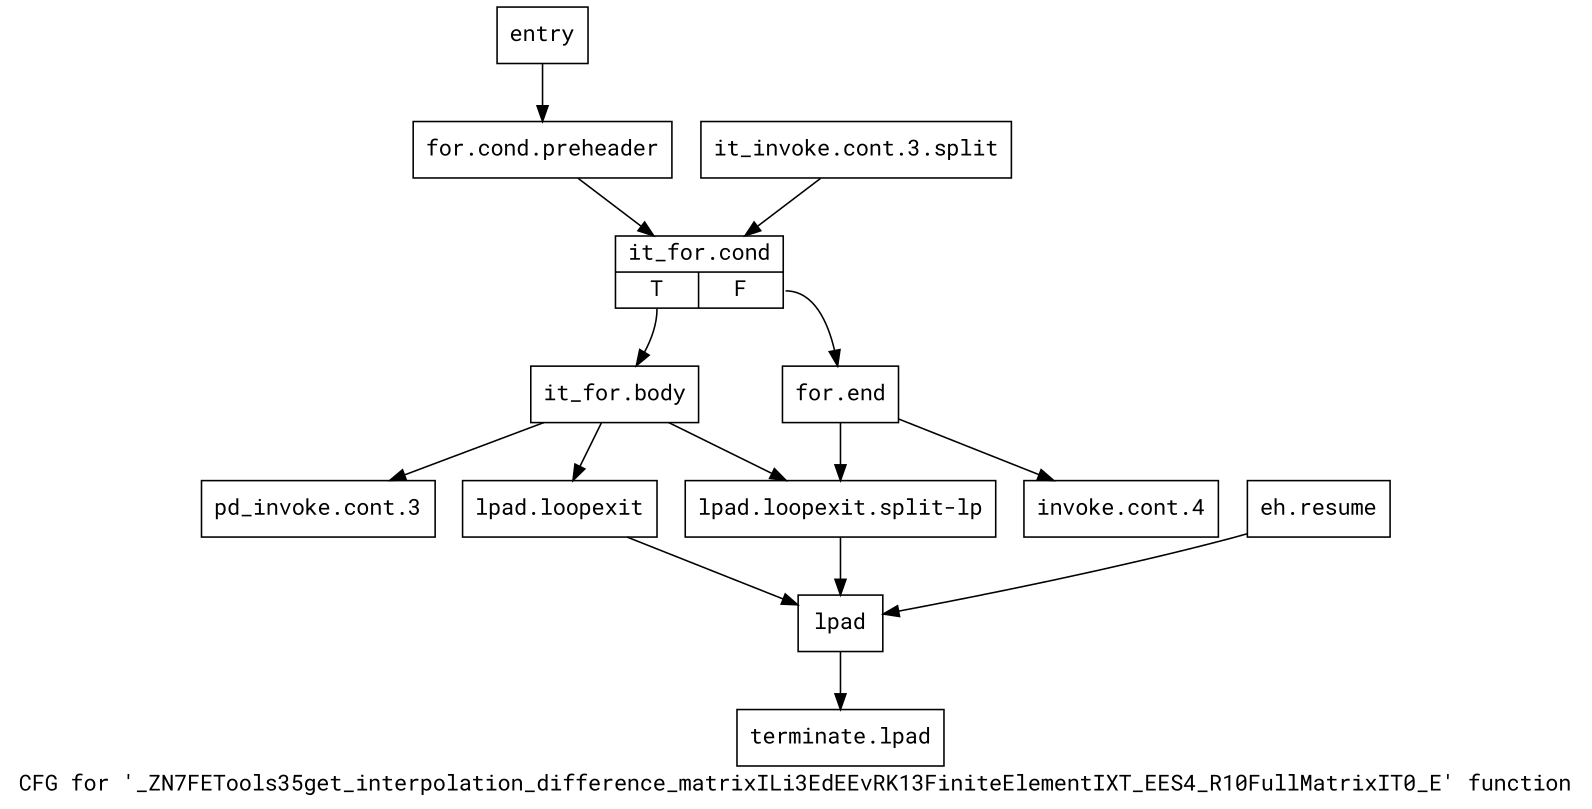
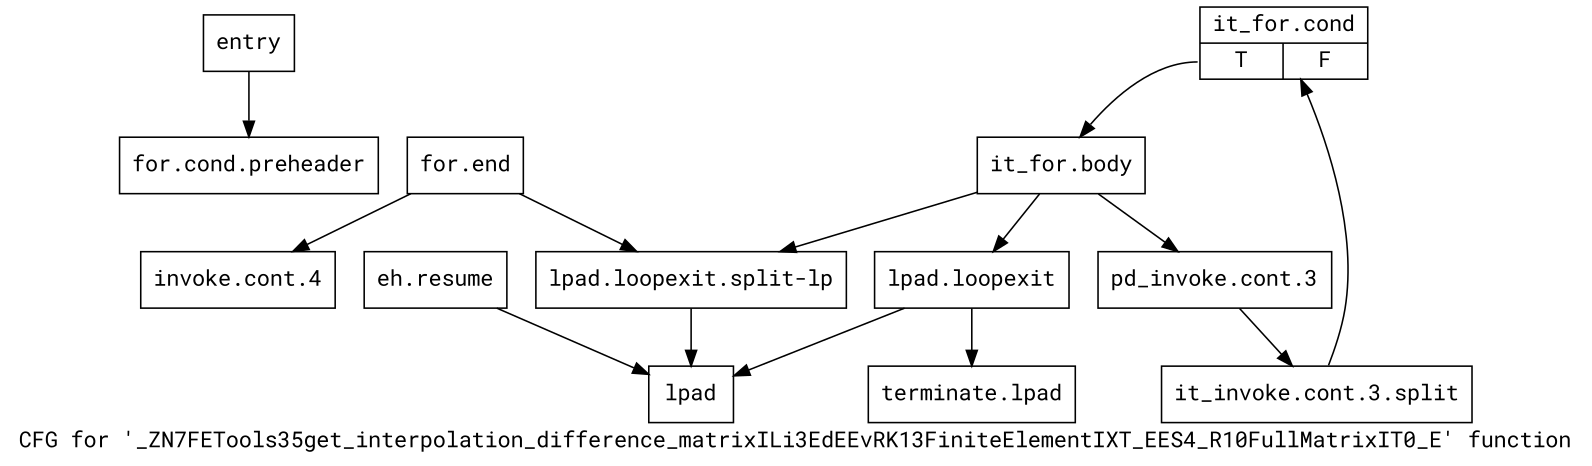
(610, 202) -> none
(819, 312) -> none
none -> (1261, 331)
(840, 673) -> (972, 329)
